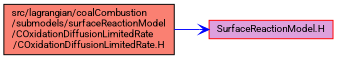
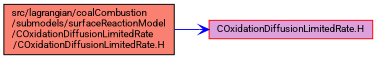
(271, 30) -> (291, 30)
